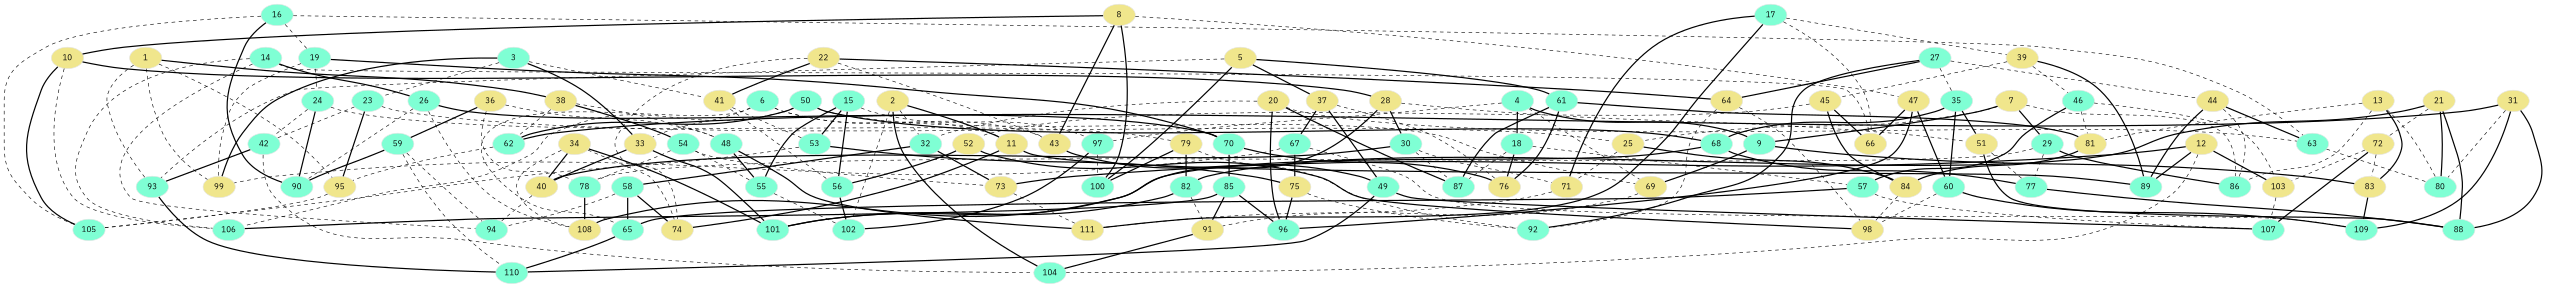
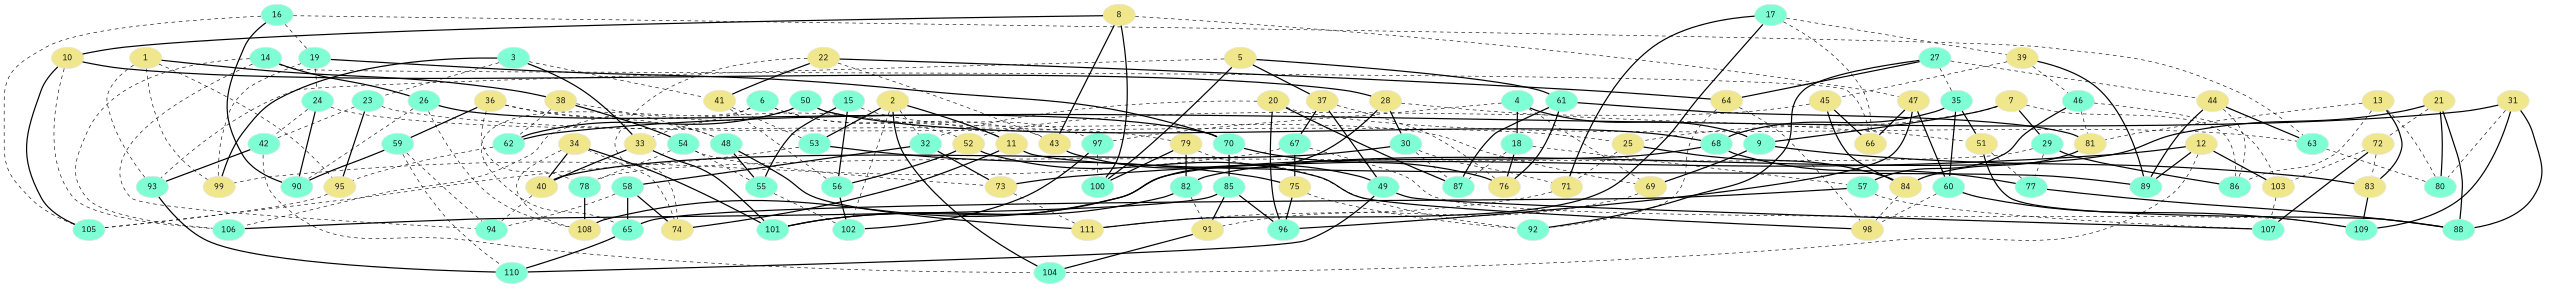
none -> (732, 115)
(832, 122) -> (854, 122)
